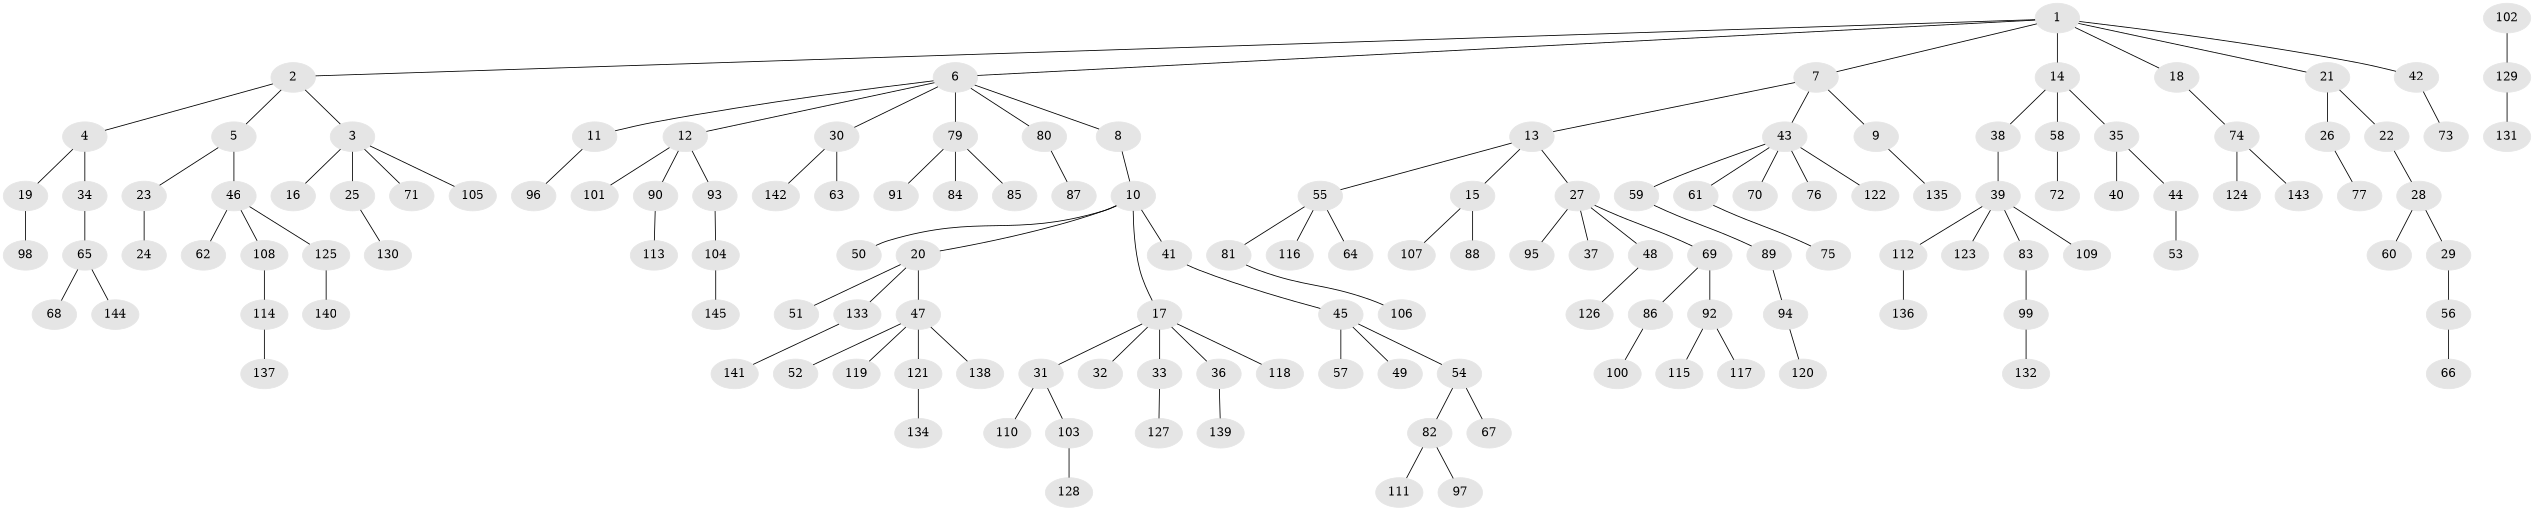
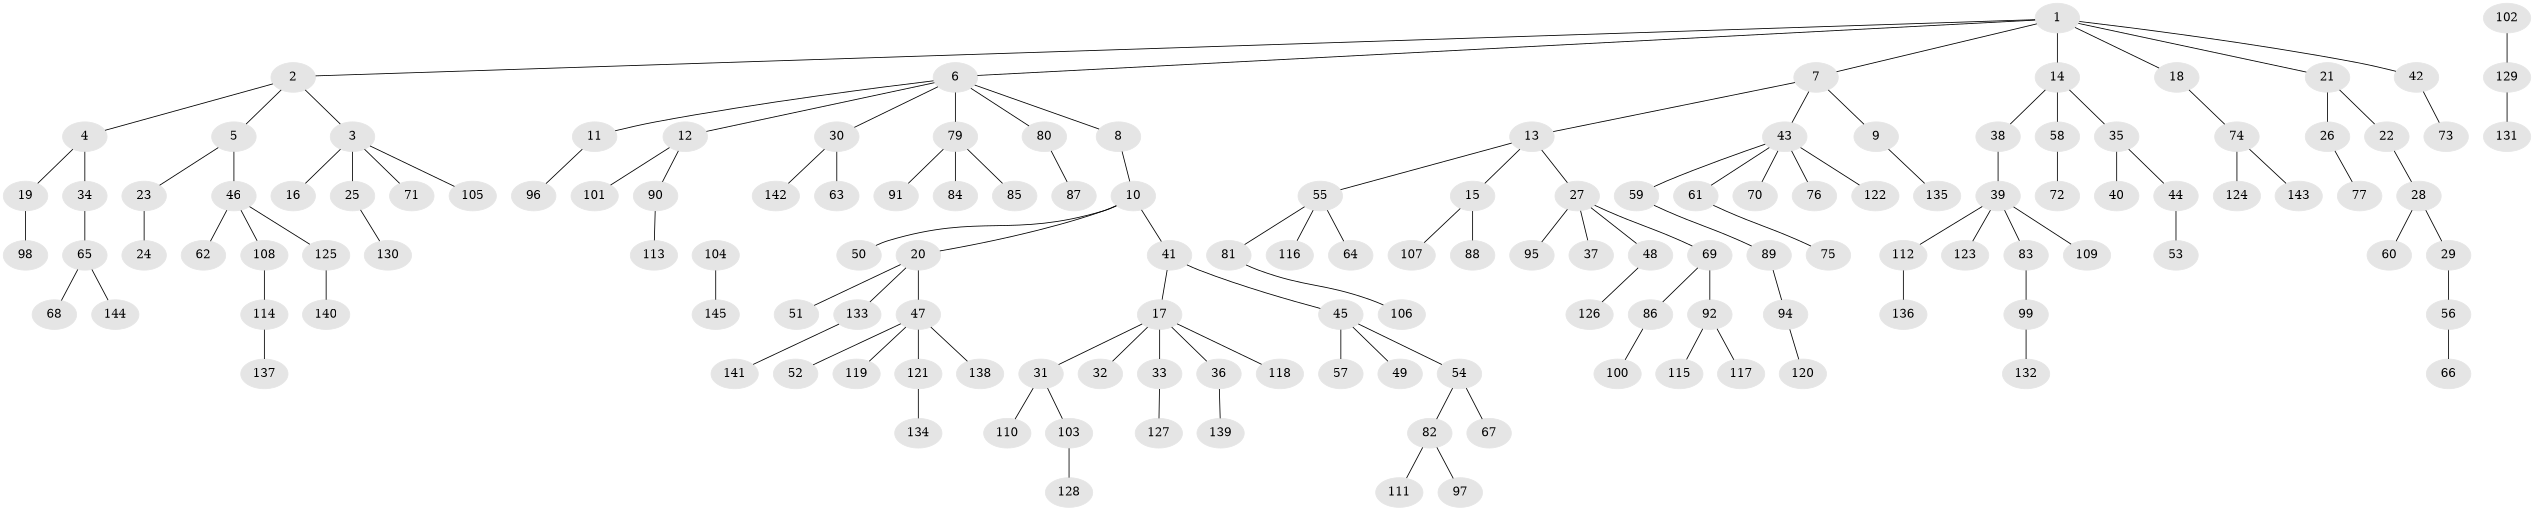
(715, 196) -> none
(1137, 257) -> (1165, 285)
